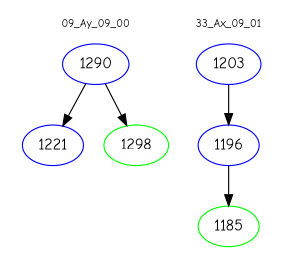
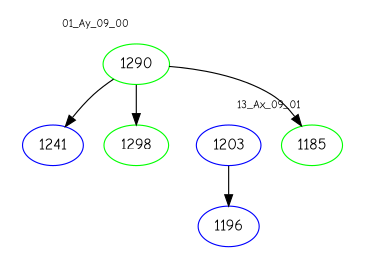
(96, 24) -> (96, 24)
(229, 24) -> (269, 105)
(96, 64) -> (136, 64)
(53, 145) -> (53, 145)
(229, 180) -> (237, 79)
